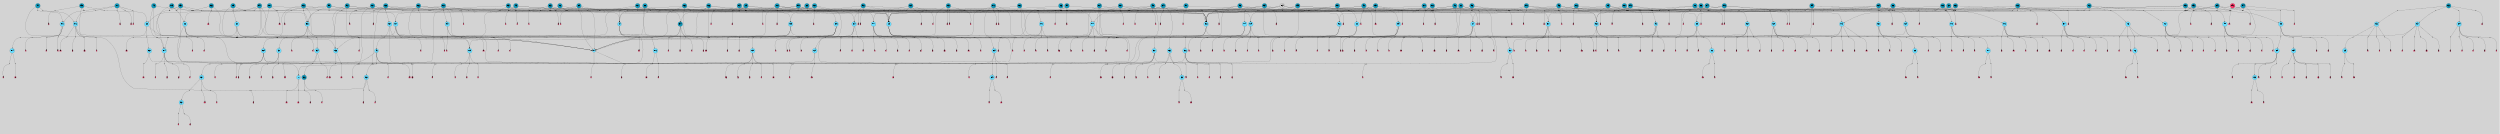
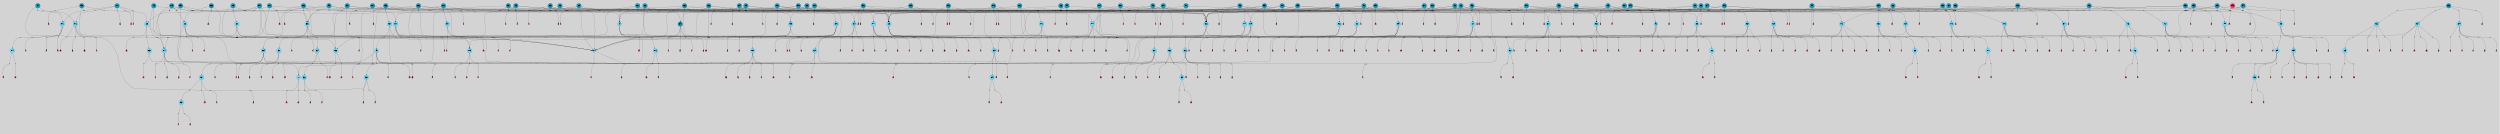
(1282, 6) -> (1282, 6)
(304, 77) -> (304, 77)
